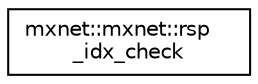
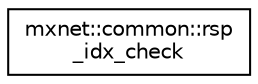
(129, 42) -> (129, 42)
